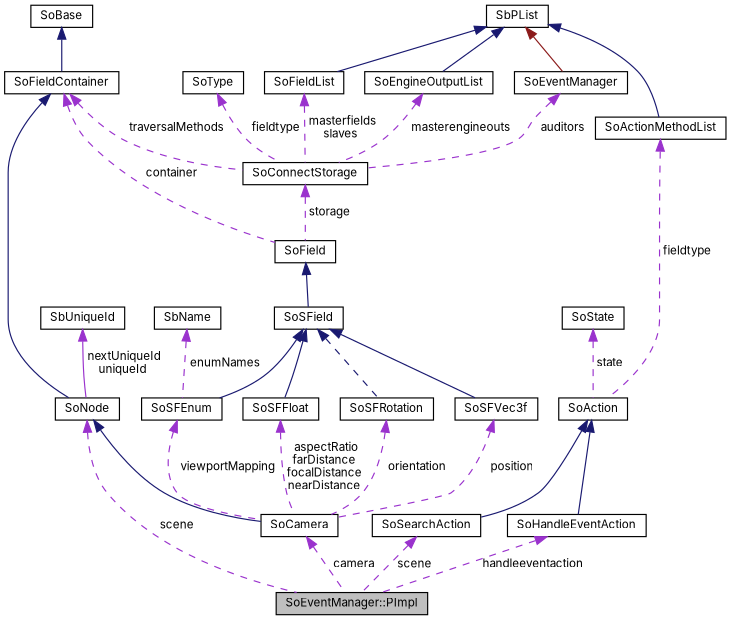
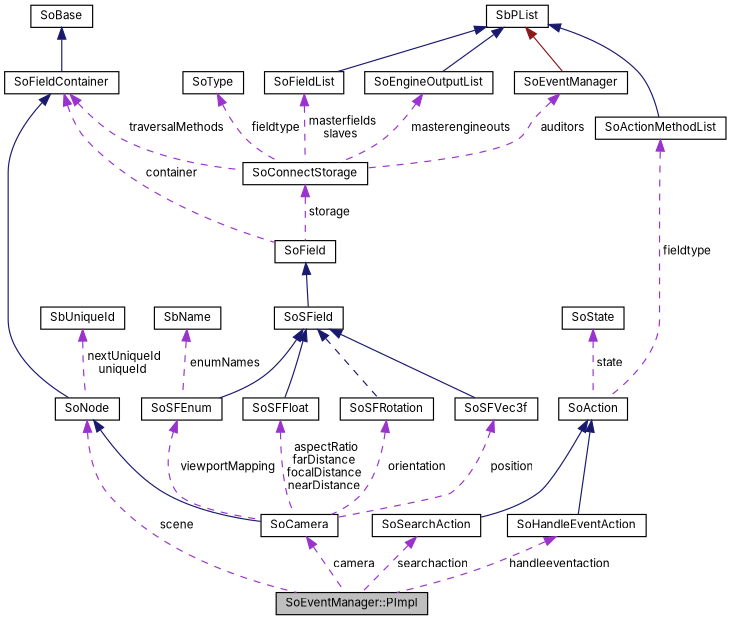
(84, 369) -> (84, 369)
(413, 565) -> (431, 565)
